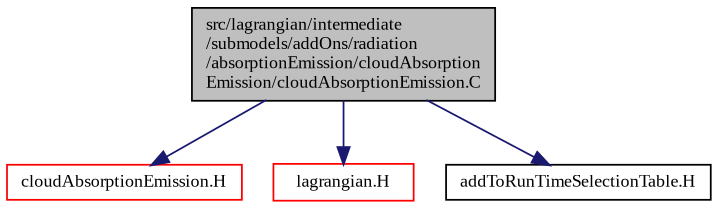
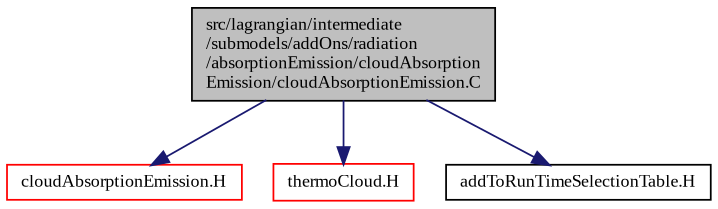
(344, 182) -> (344, 182)
